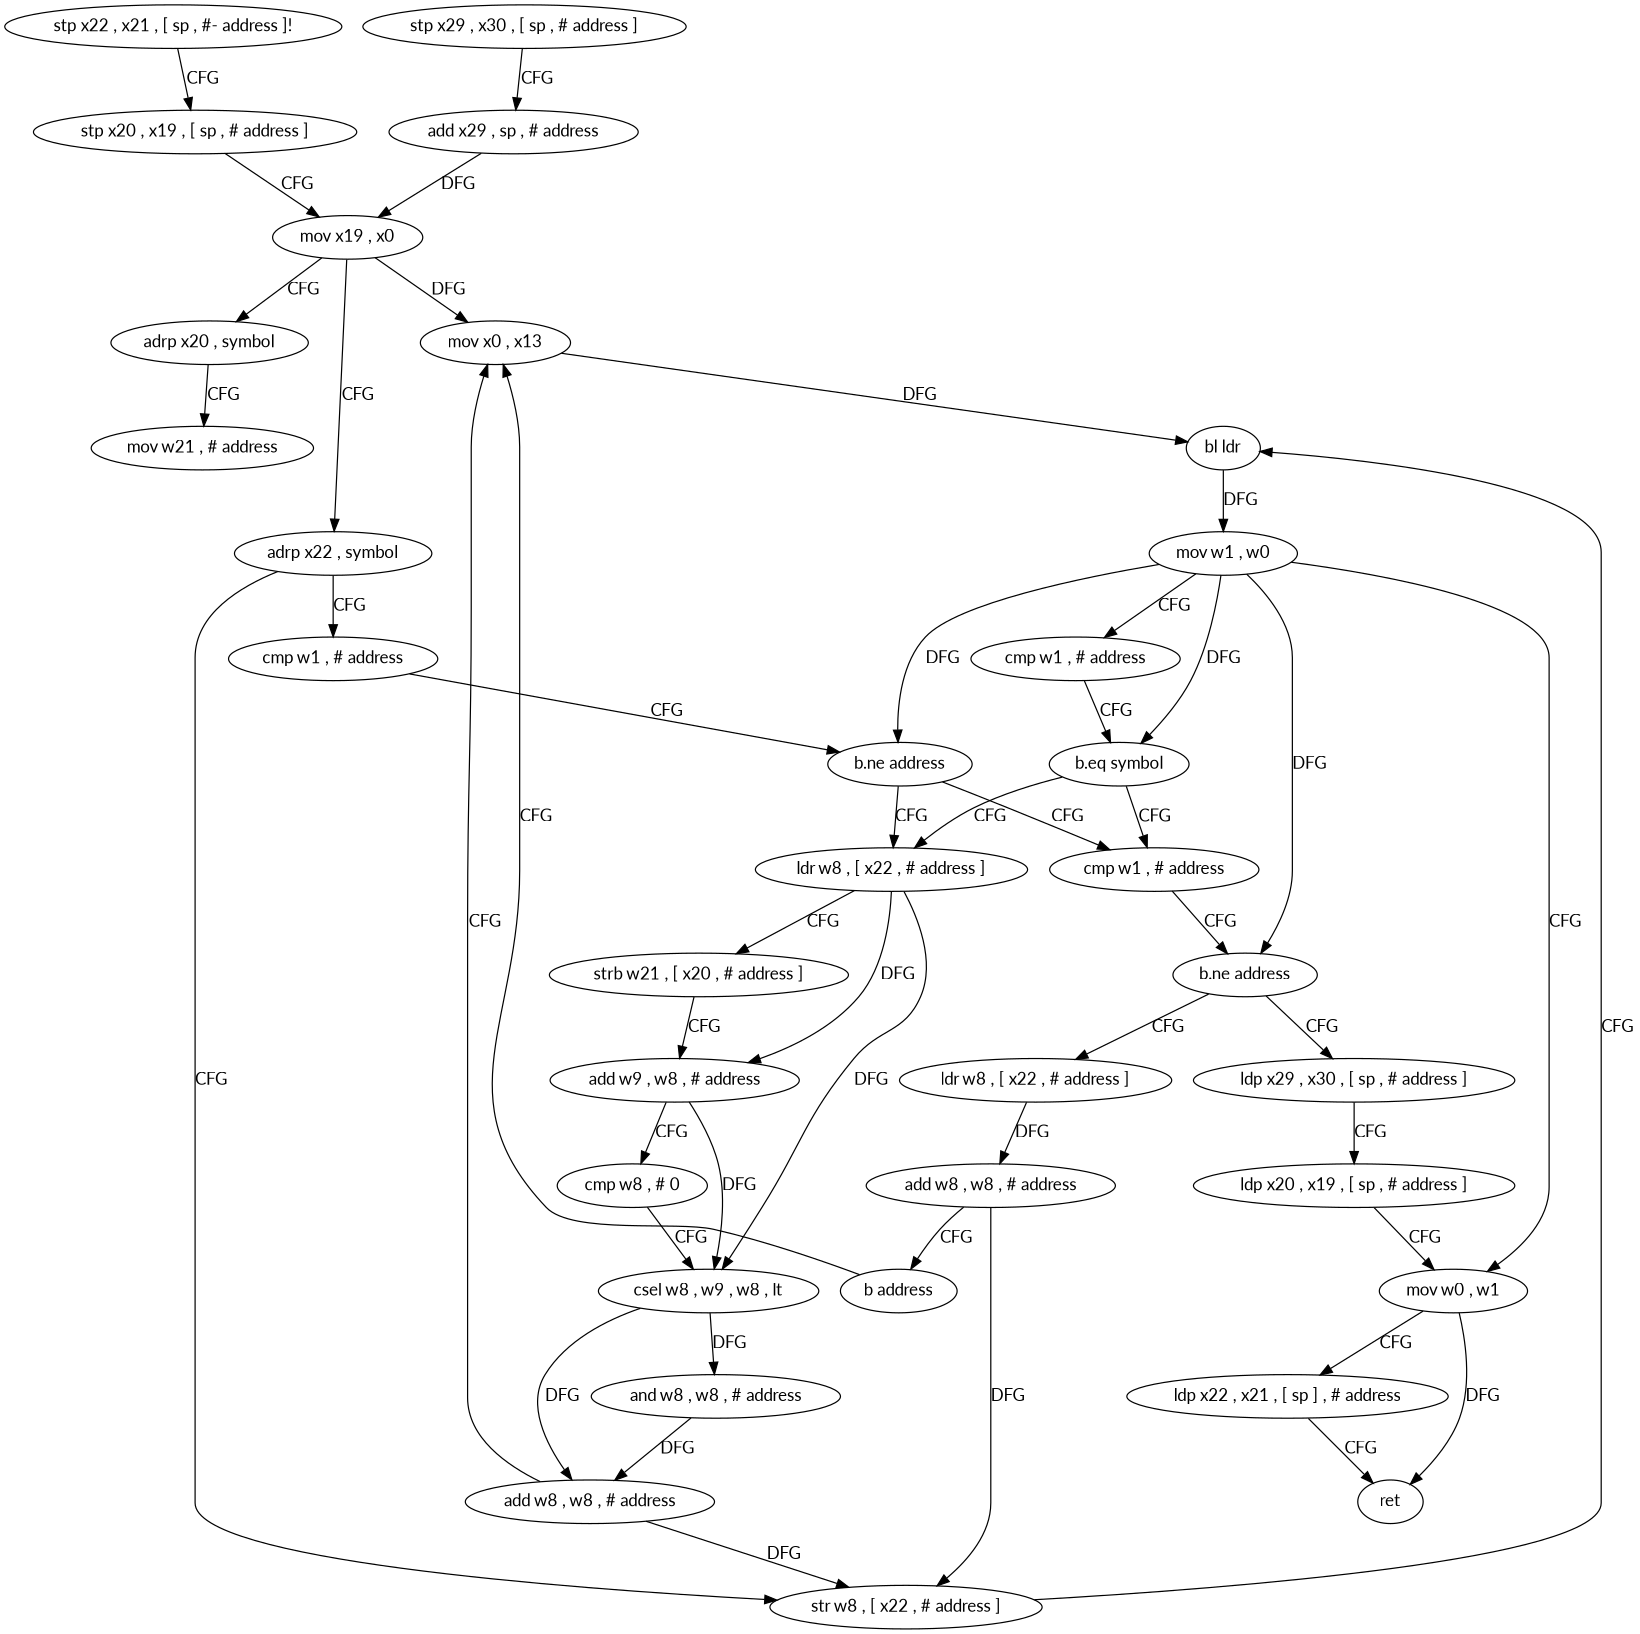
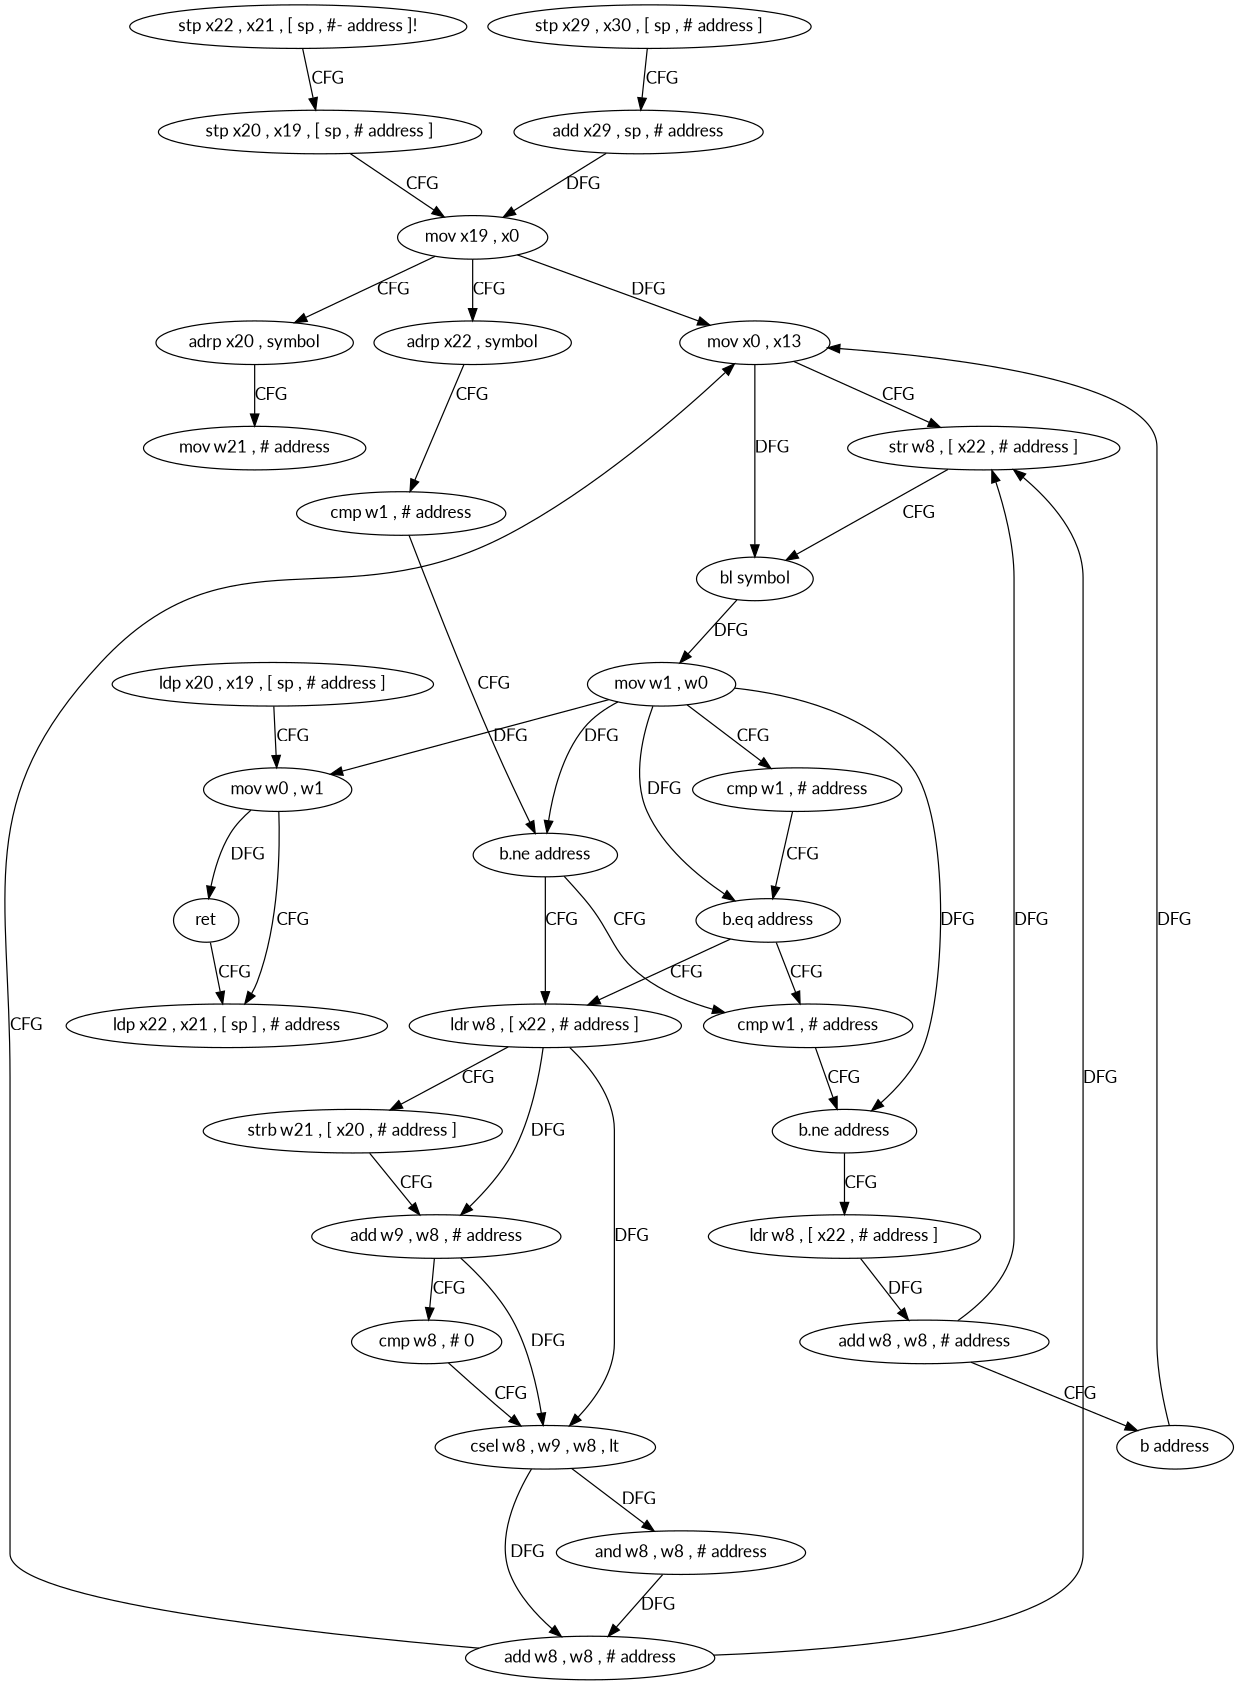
(1223, 448) -> (755, 579)
(1119, 764) -> (768, 920)
(537, 817) -> (1175, 920)
(1566, 922) -> (511, 737)
(1354, 1080) -> none
(195, 1310) -> (861, 392)
(1336, 1446) -> (215, 967)
